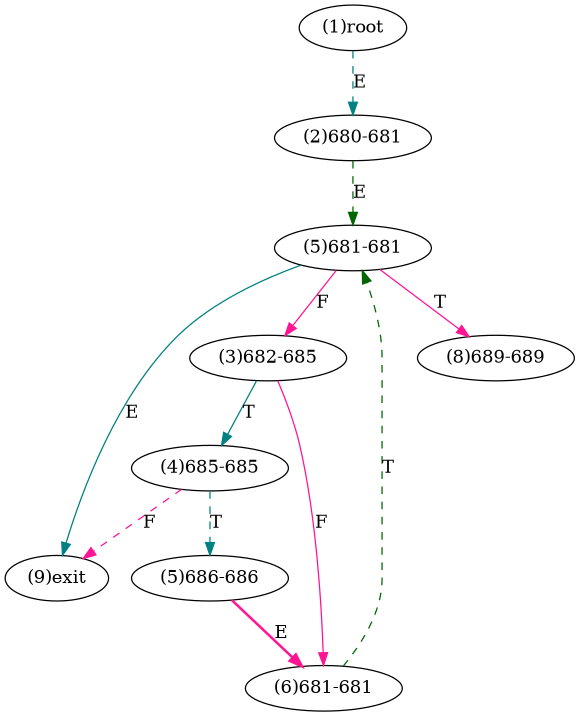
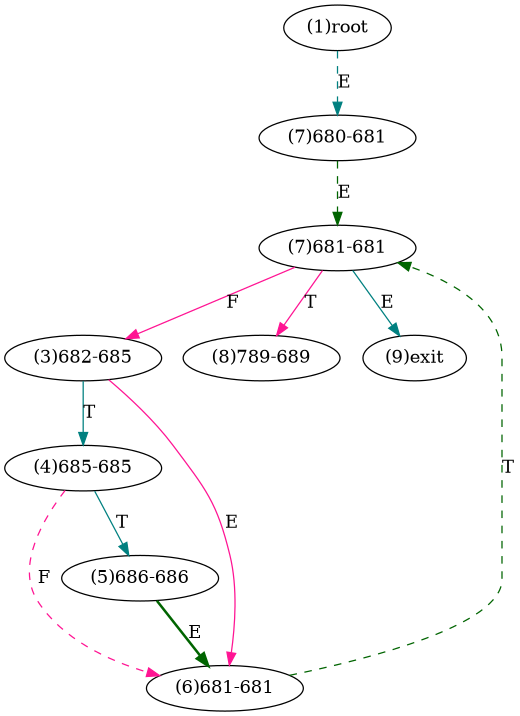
(353, 138) -> (338, 138)
(353, 248) -> (338, 248)
(496, 358) -> (262, 358)
(210, 517) -> (109, 518)
(138, 520) -> (41, 606)
(321, 523) -> (232, 523)
(262, 629) -> (178, 628)
